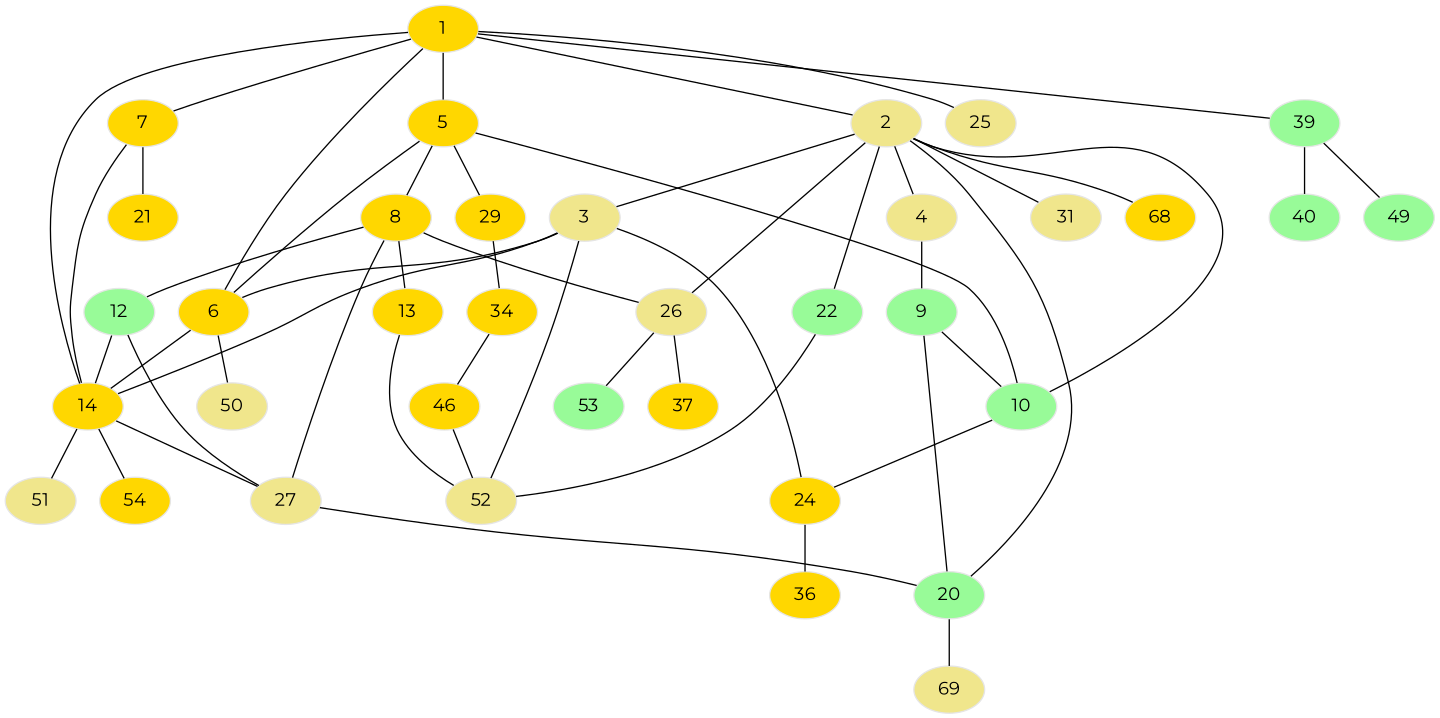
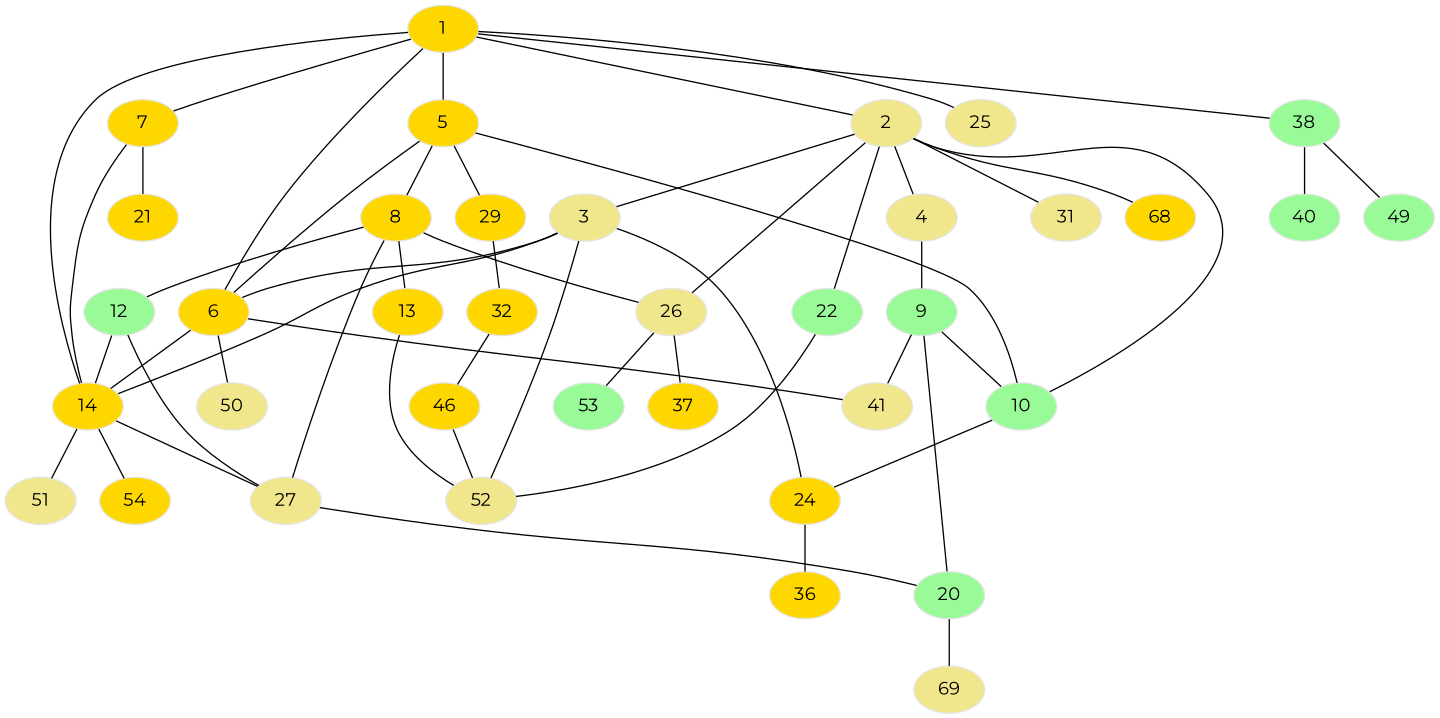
(1305, 123) -> (1305, 123)
(502, 312) -> (502, 312)
(1060, 350) -> none
none -> (877, 406)
